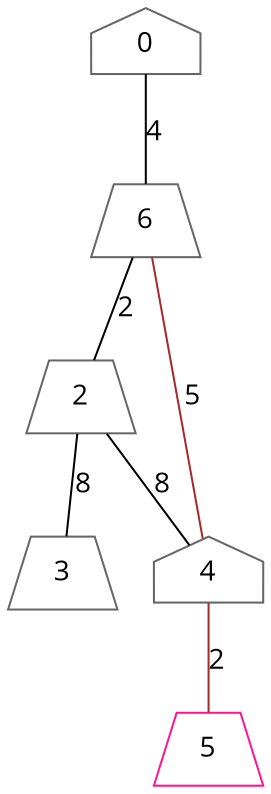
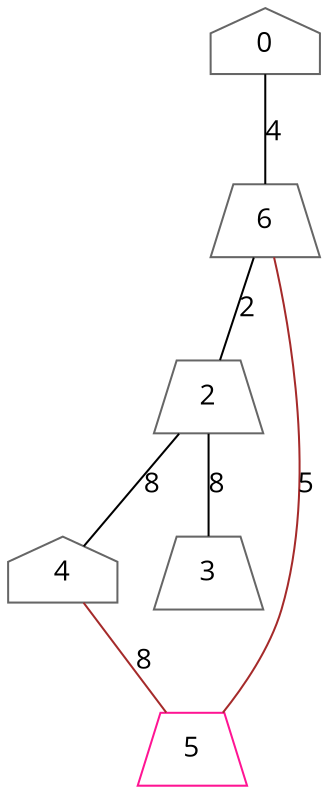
(177, 398) -> (299, 493)
(218, 661) -> (145, 661)
